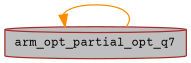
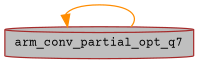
(96, 43) -> (99, 43)
